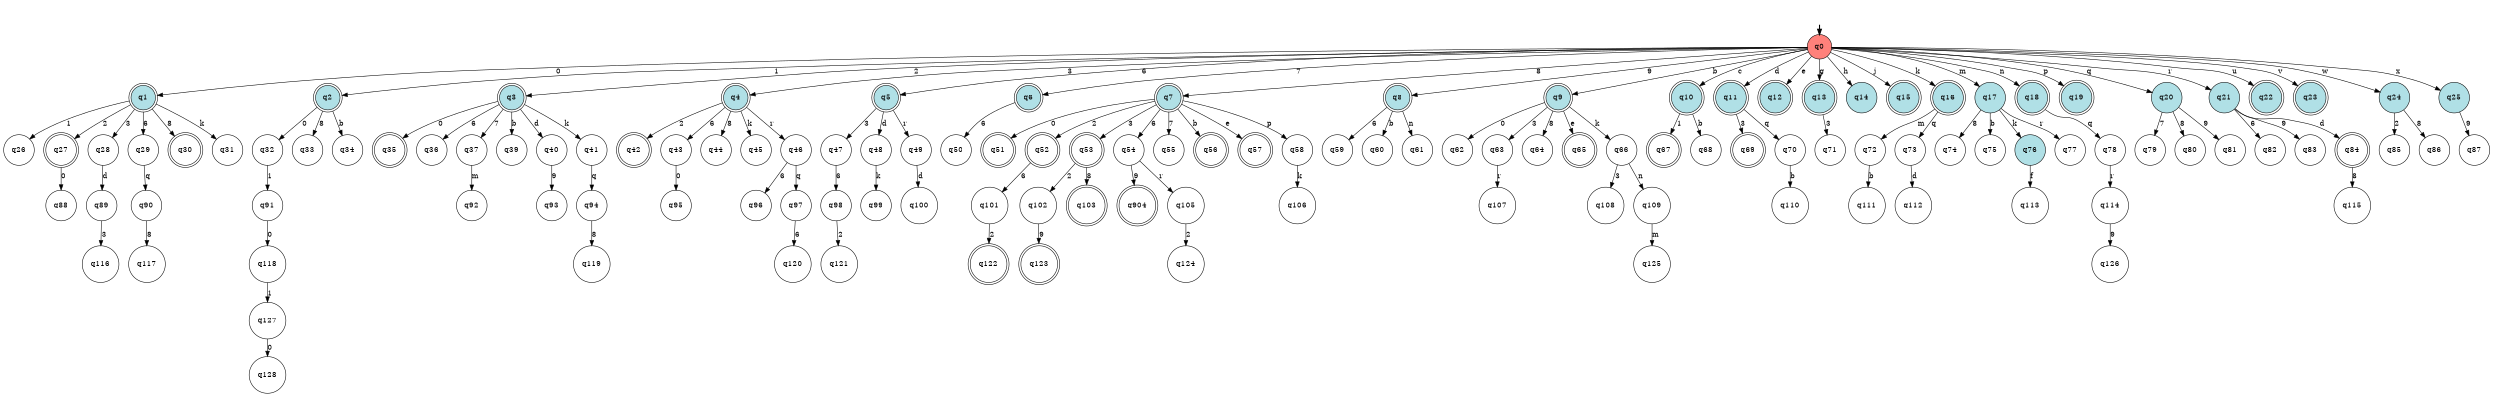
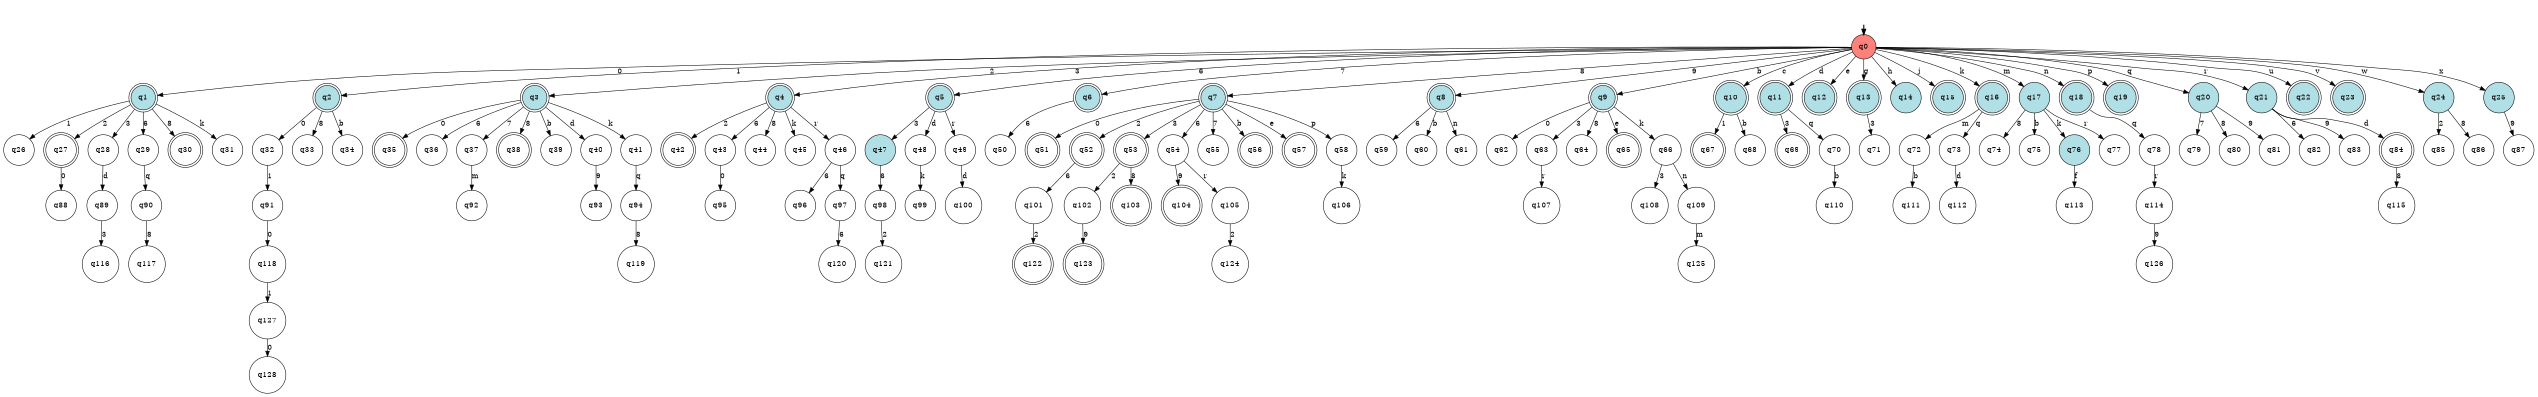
none -> (514, 150)
(836, 150) -> (880, 150)
(1137, 206) -> (1182, 206)
